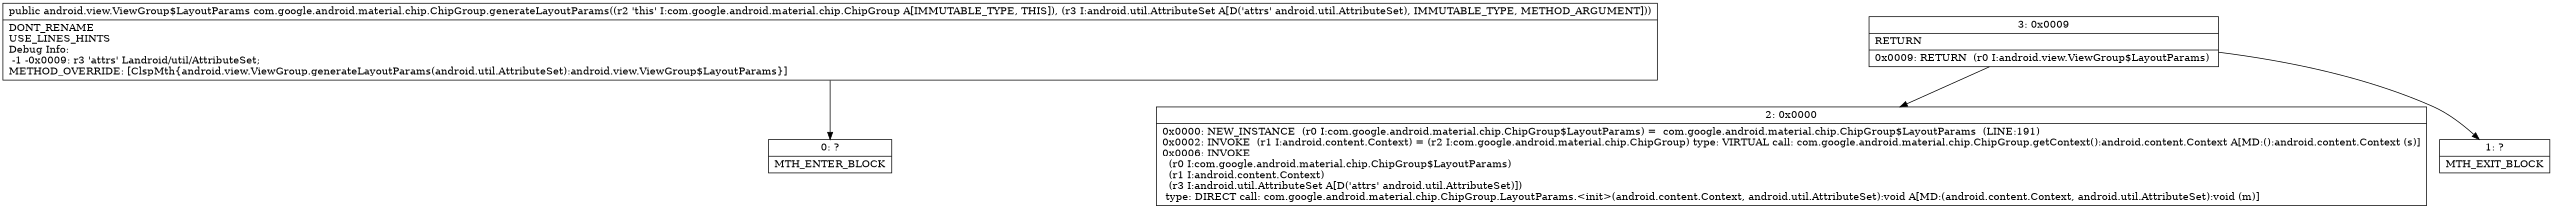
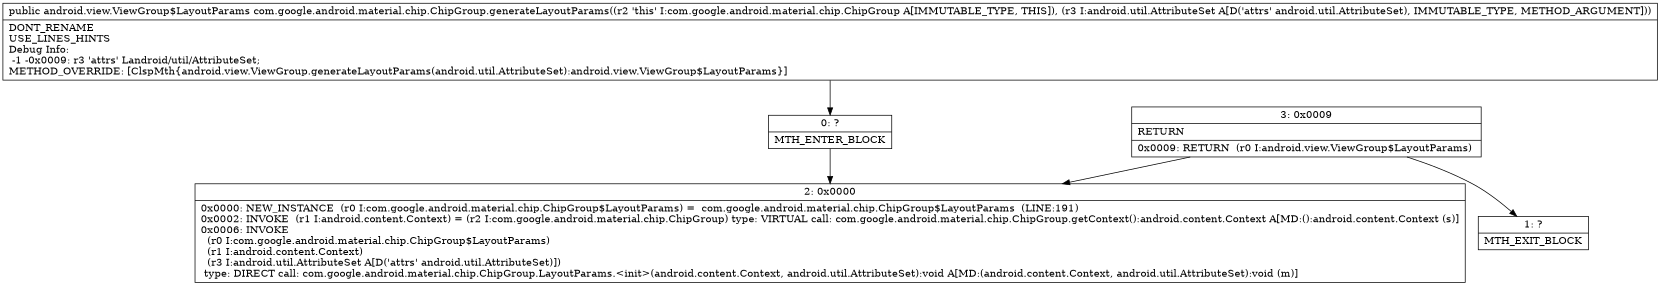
none -> (830, 162)
